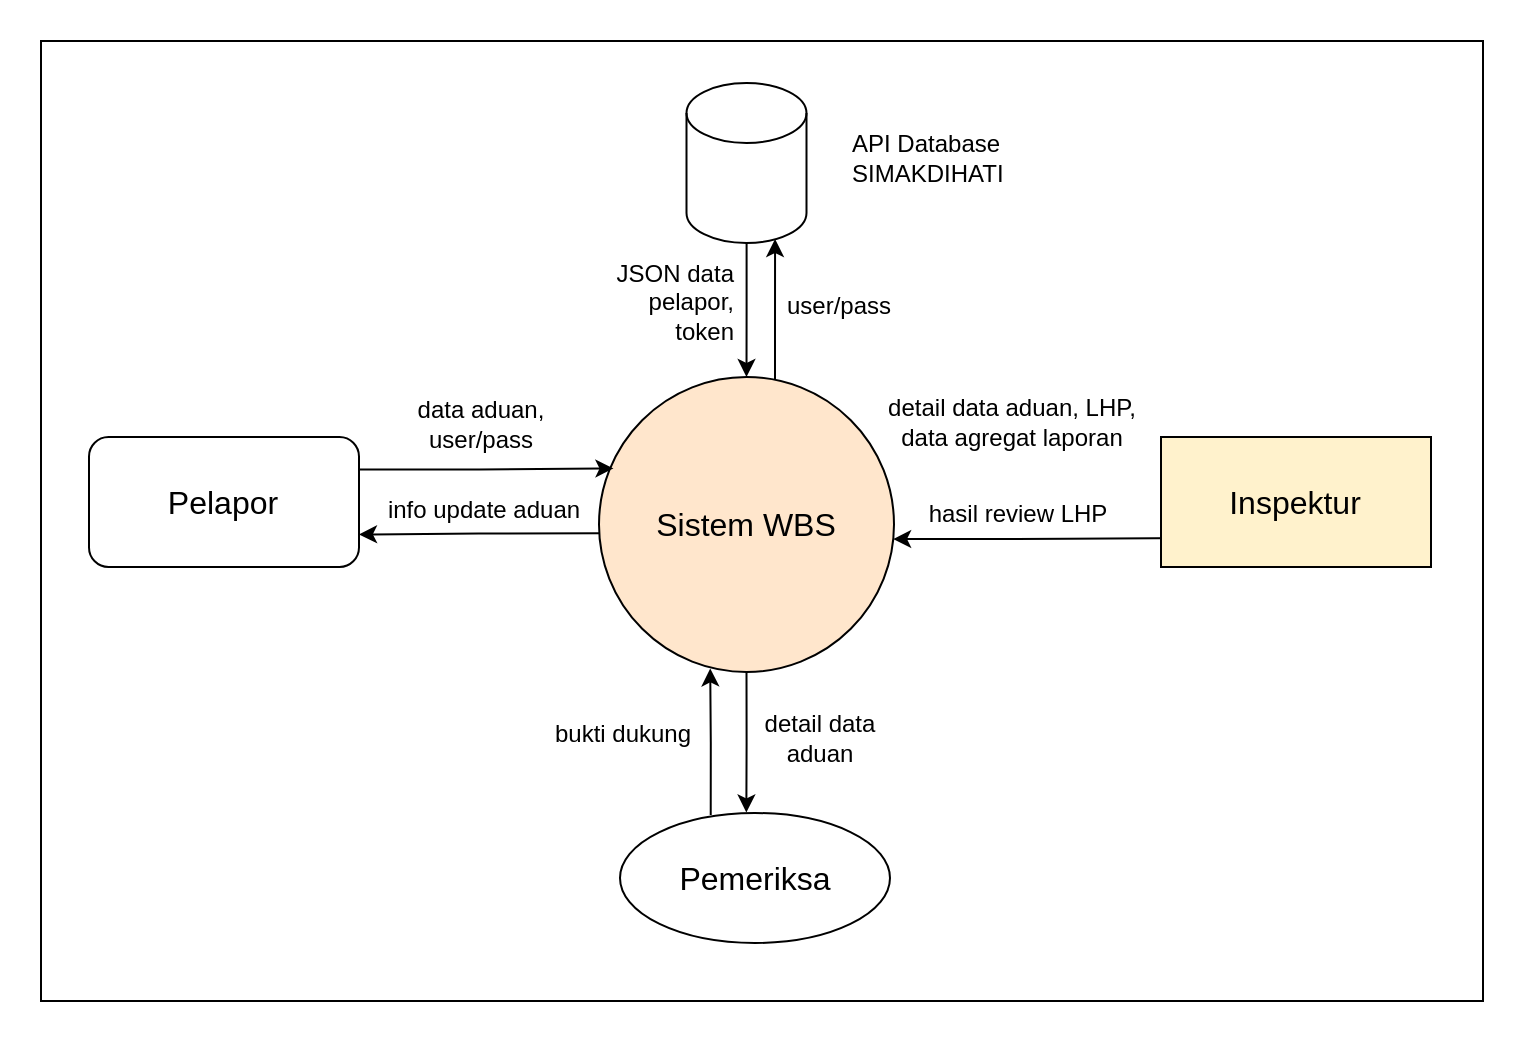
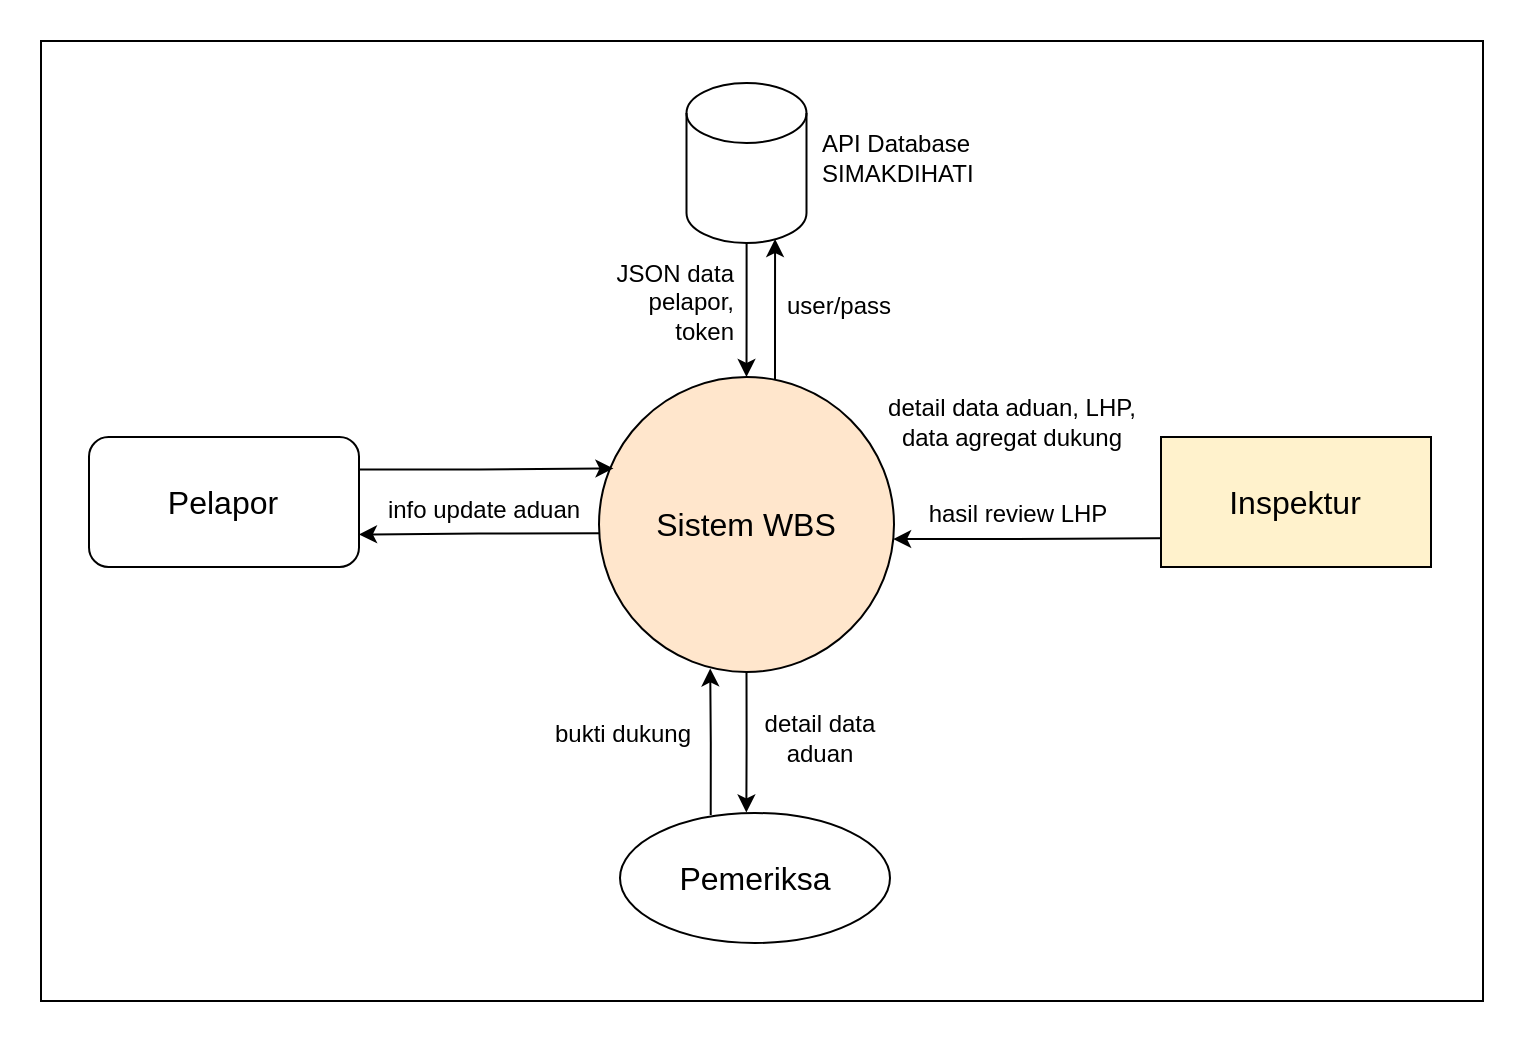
(939, 159) -> (909, 159)
(1013, 423) -> (1013, 423)
(482, 425) -> none
